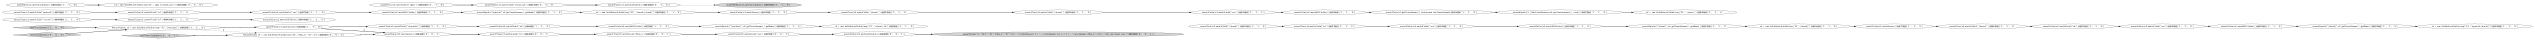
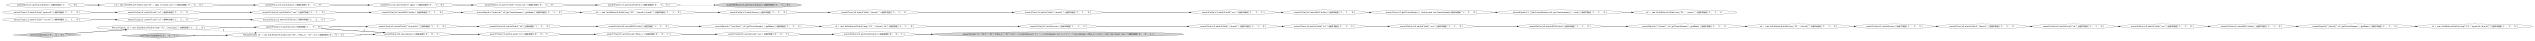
none -> (294, 5)
none -> (1058, 26)
(47, 28) -> none
